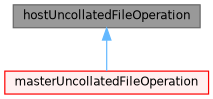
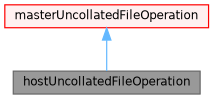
(107, 56) -> (107, 56)
